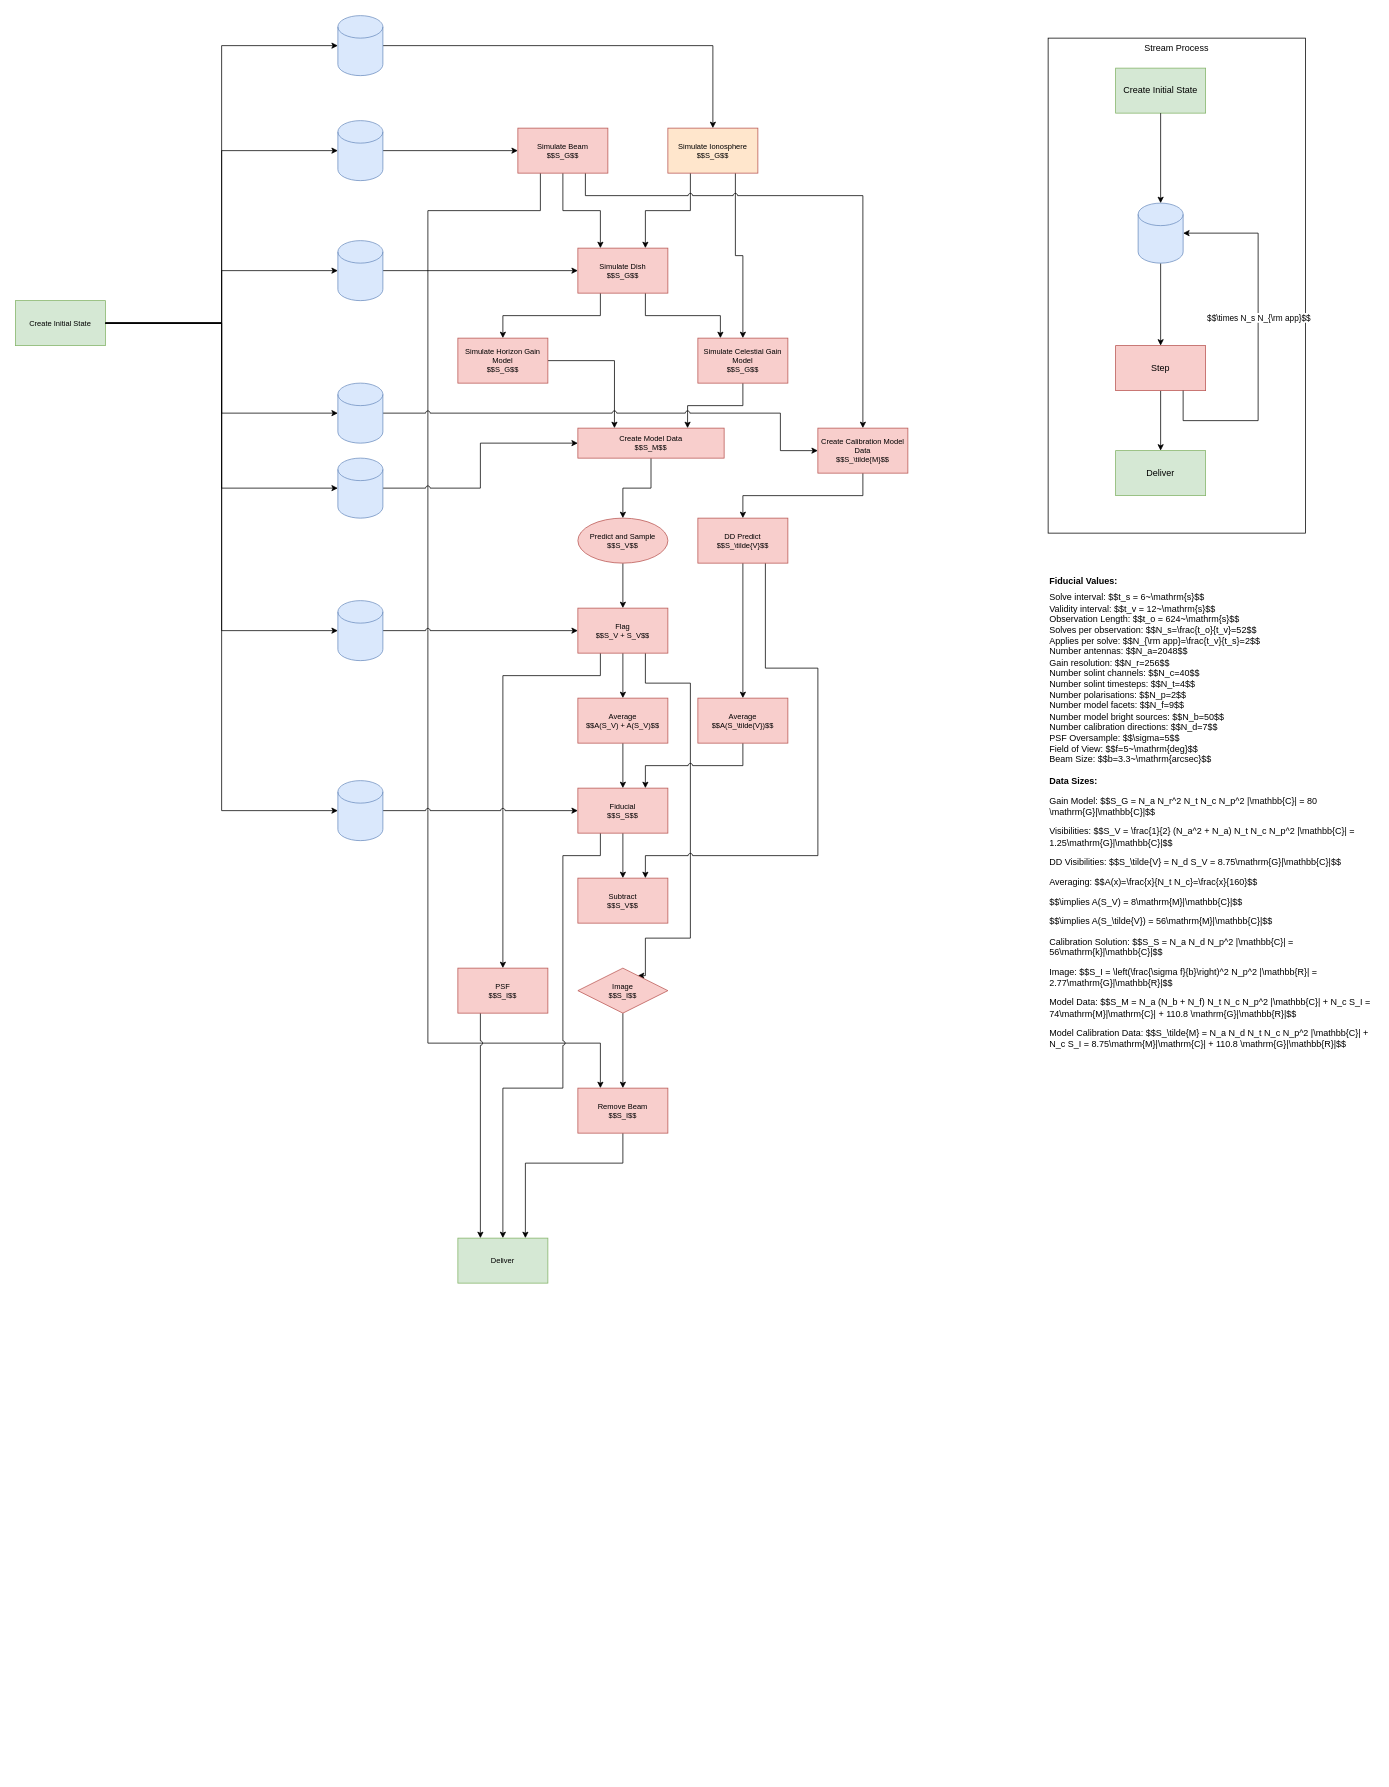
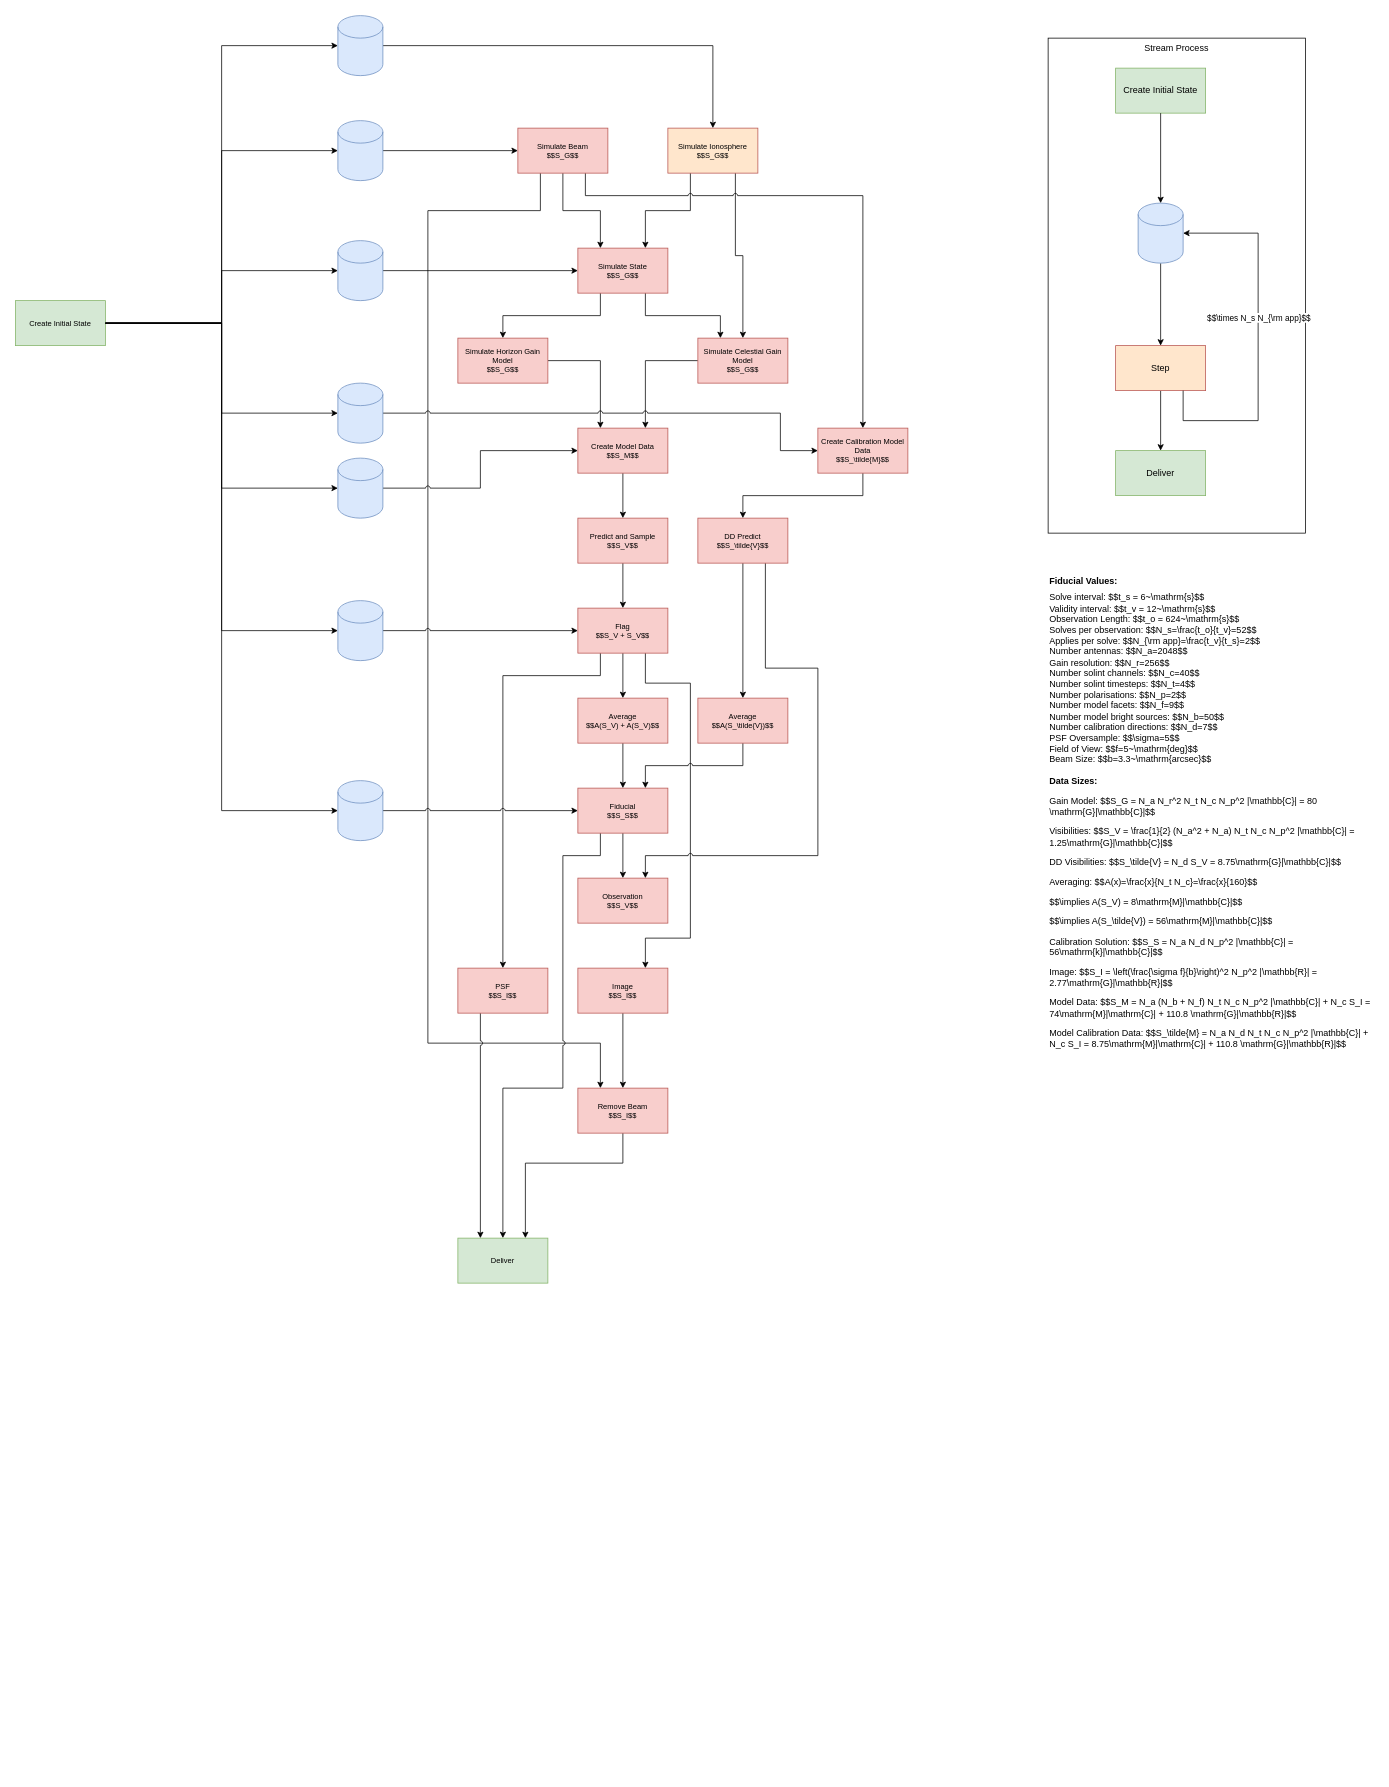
(623, 270) -> (623, 270)
(1161, 368) -> (1161, 368)
(651, 443) -> (623, 450)
(623, 540) -> (623, 540)
(623, 900) -> (623, 900)
(623, 990) -> (623, 990)
